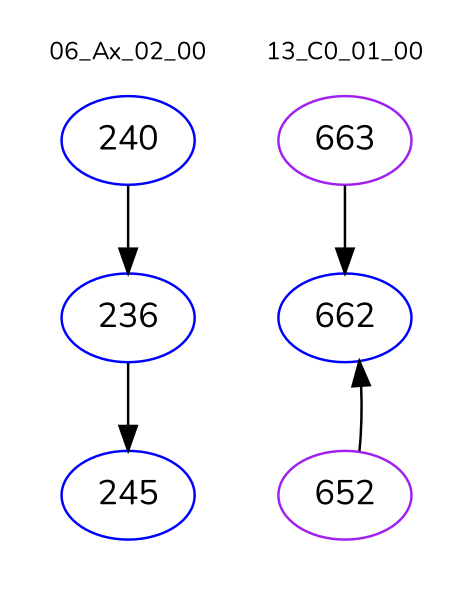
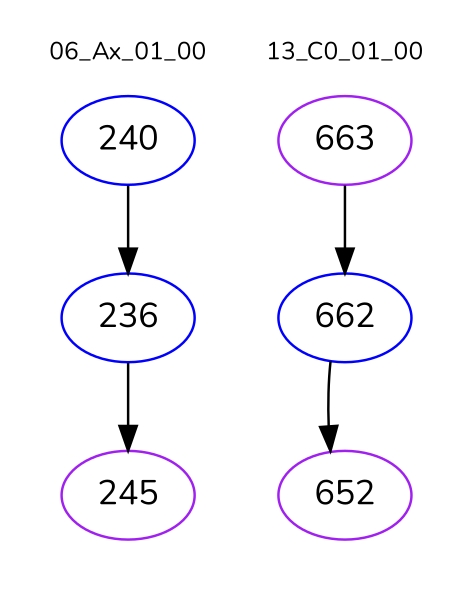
(128, 53) -> (128, 53)
(361, 419) -> (328, 394)
(128, 495) -> (128, 495)
